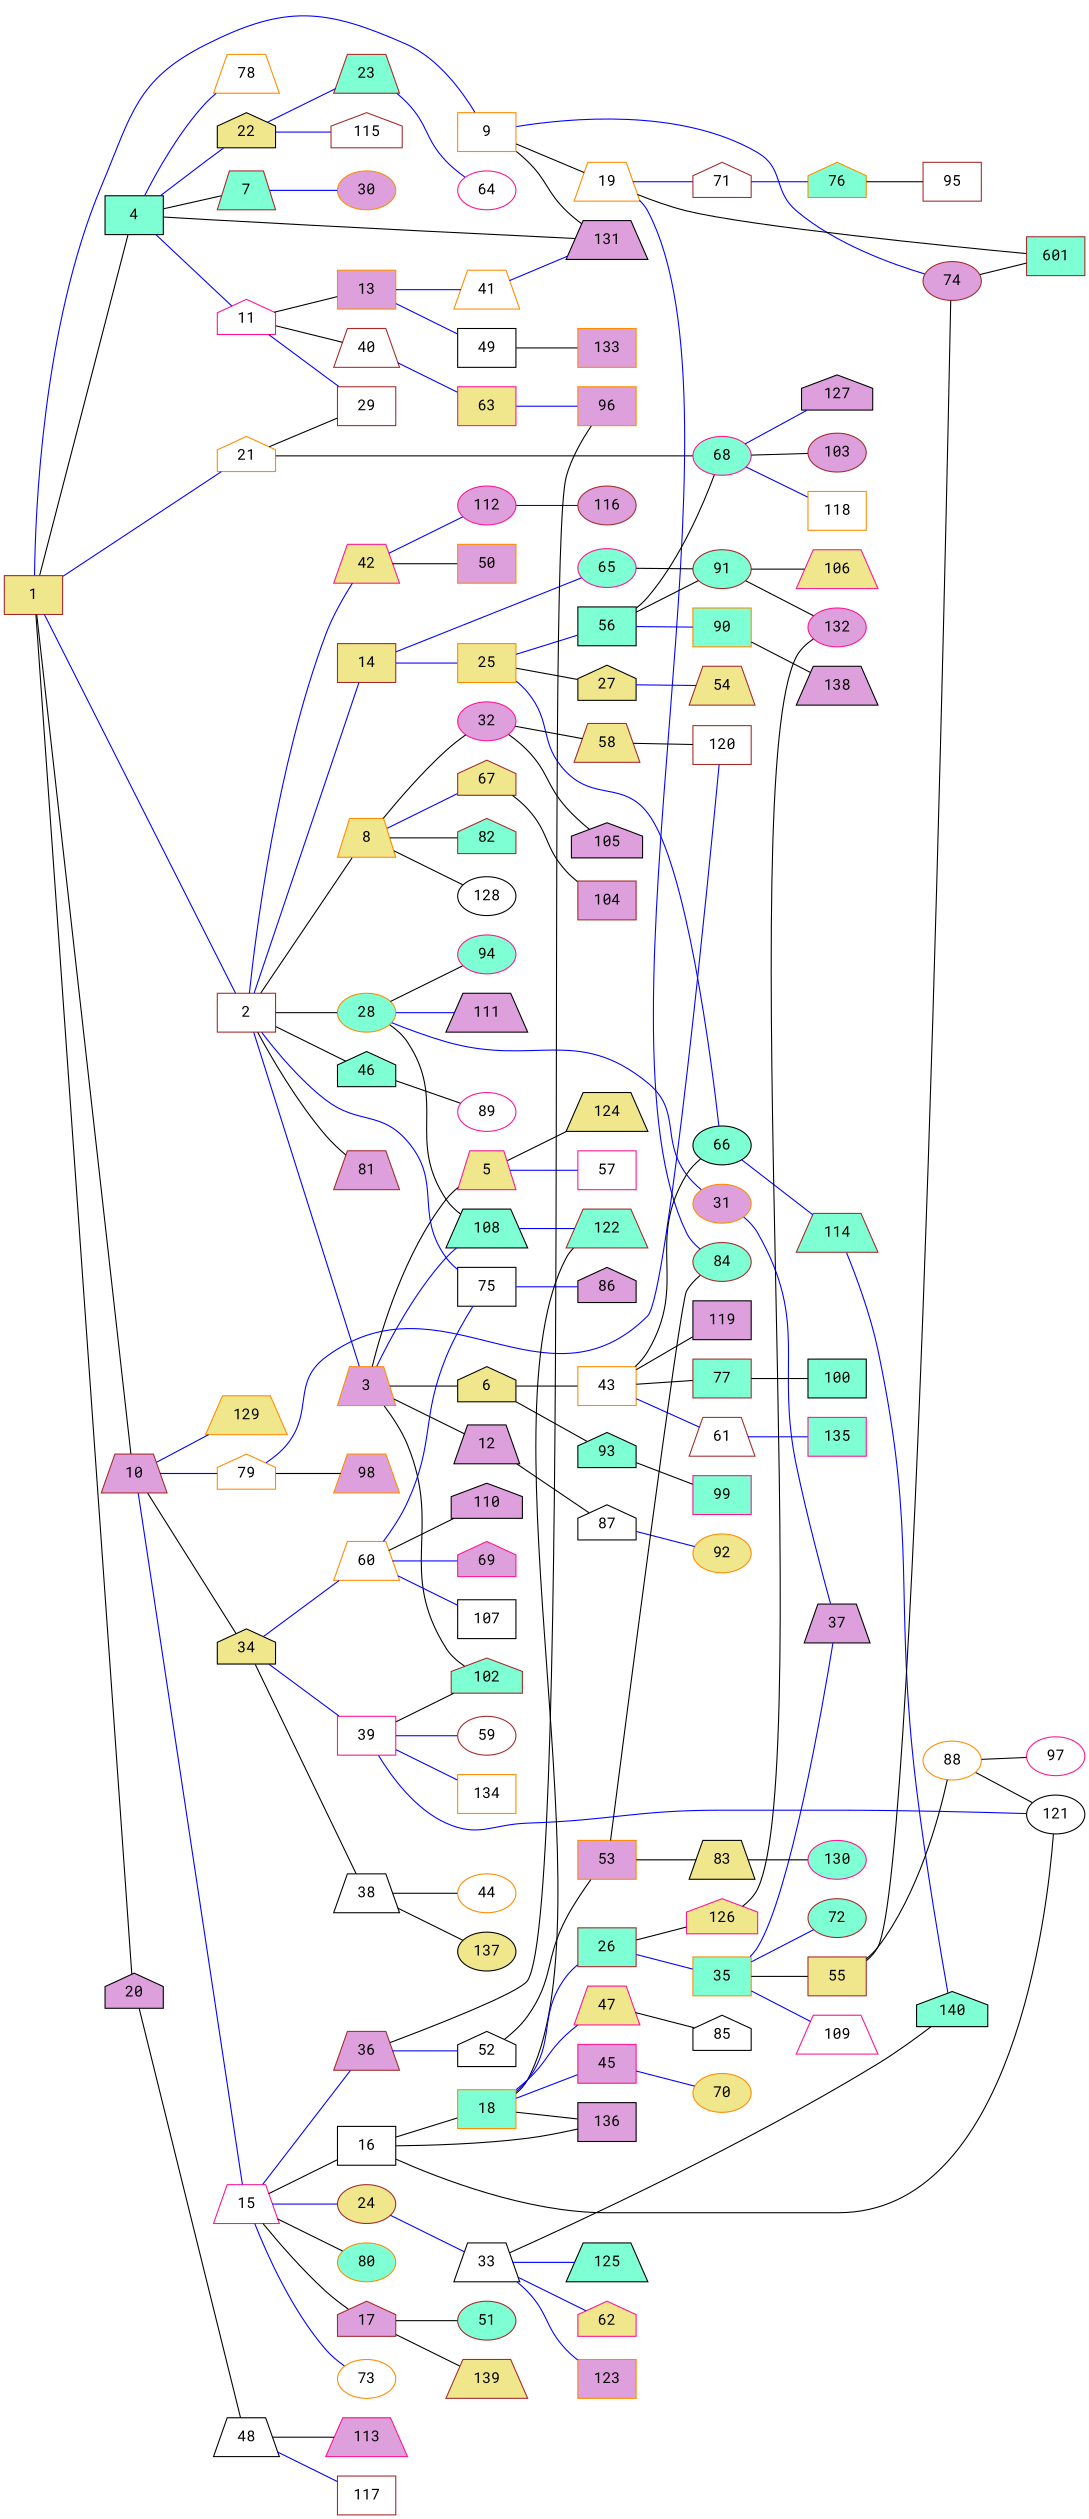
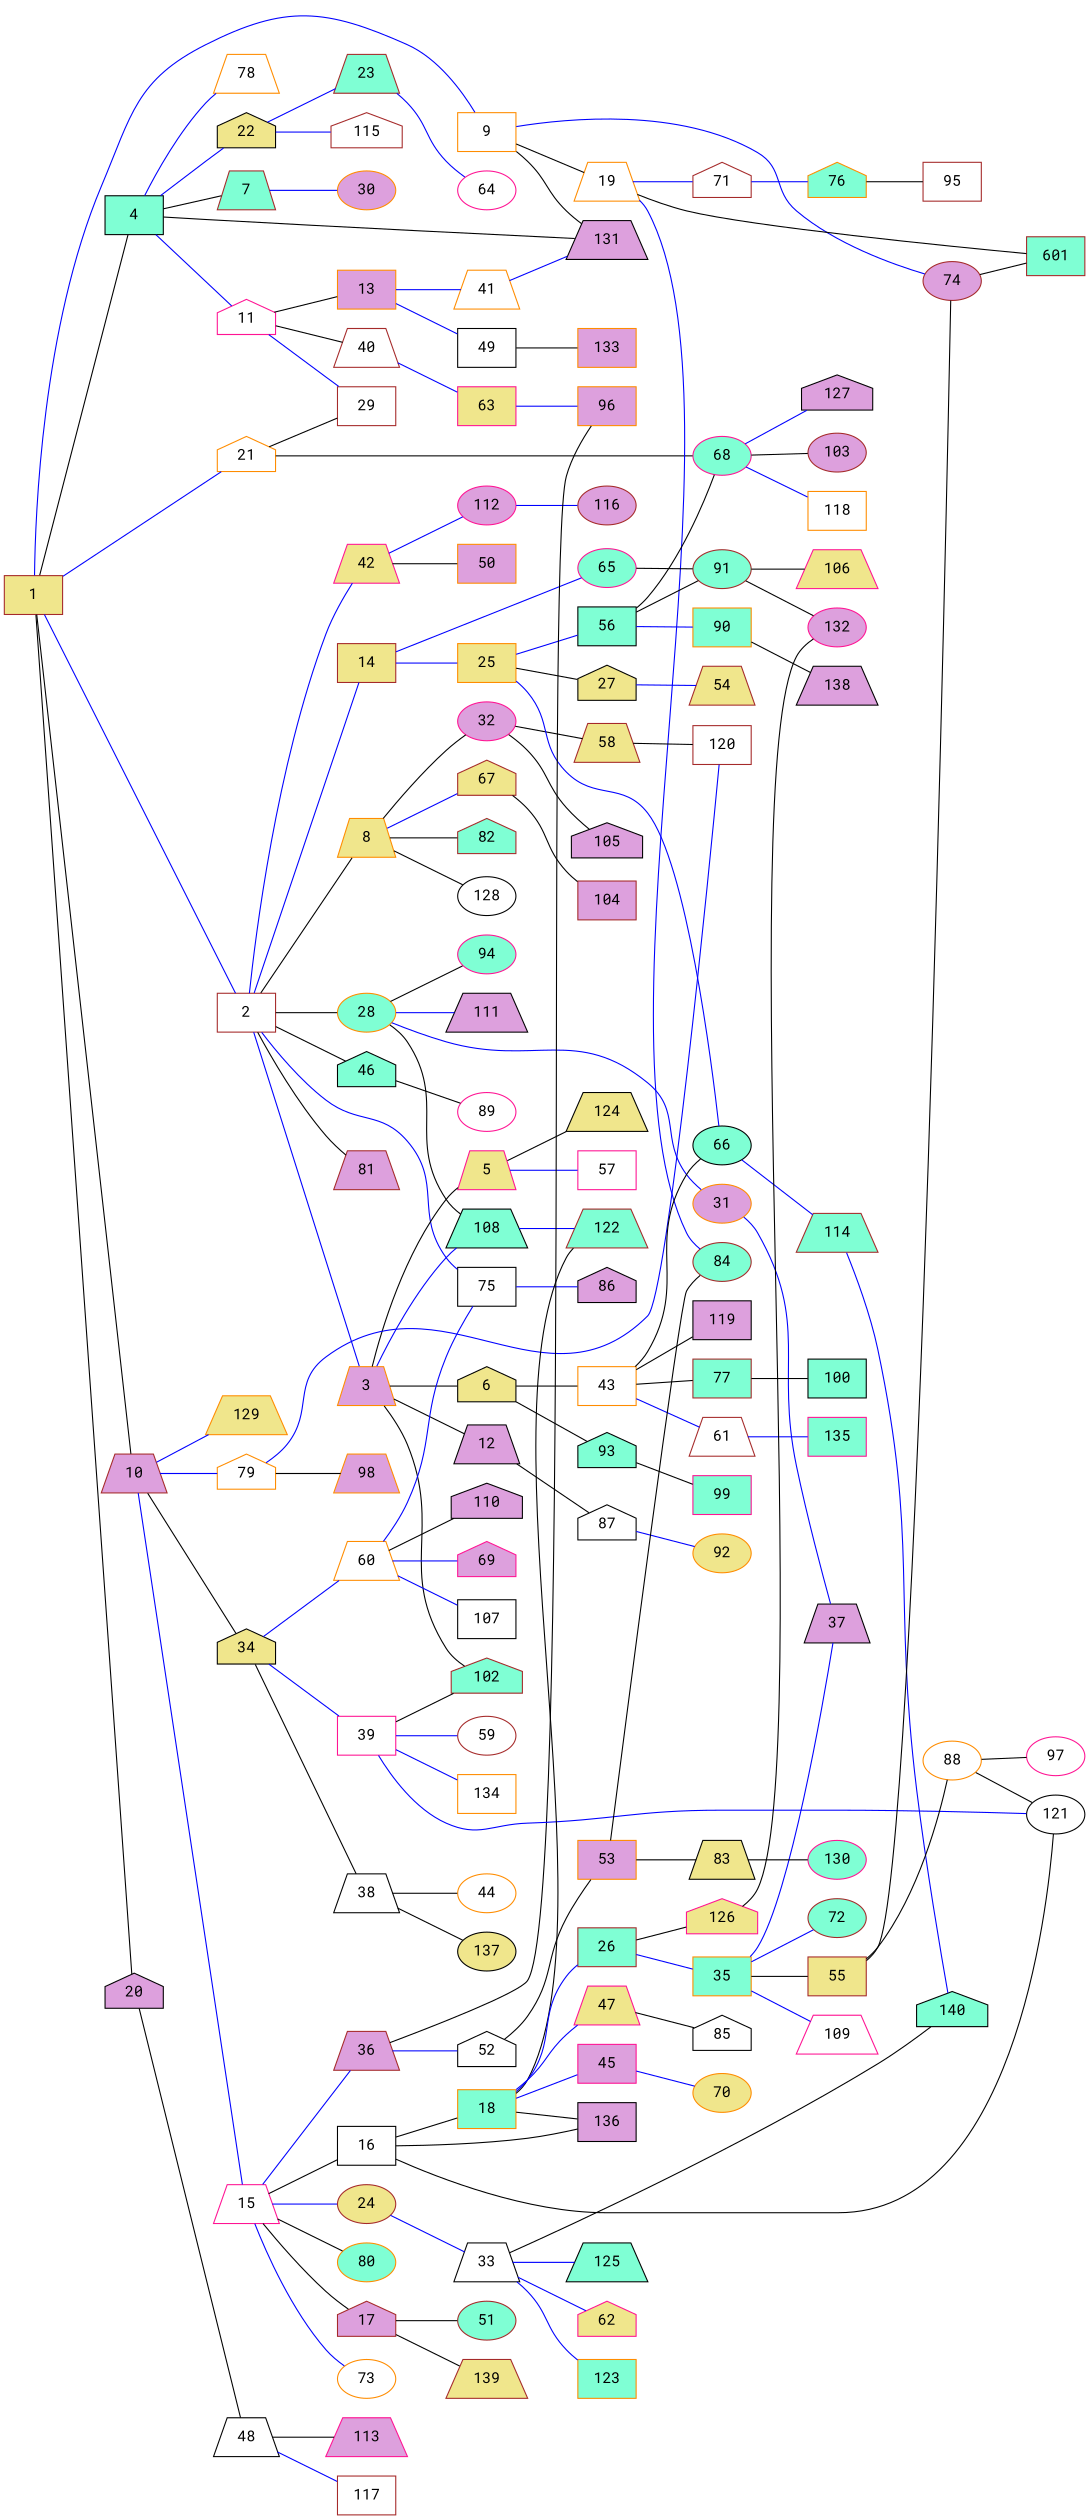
(607, 2379) -> (607, 2379)
